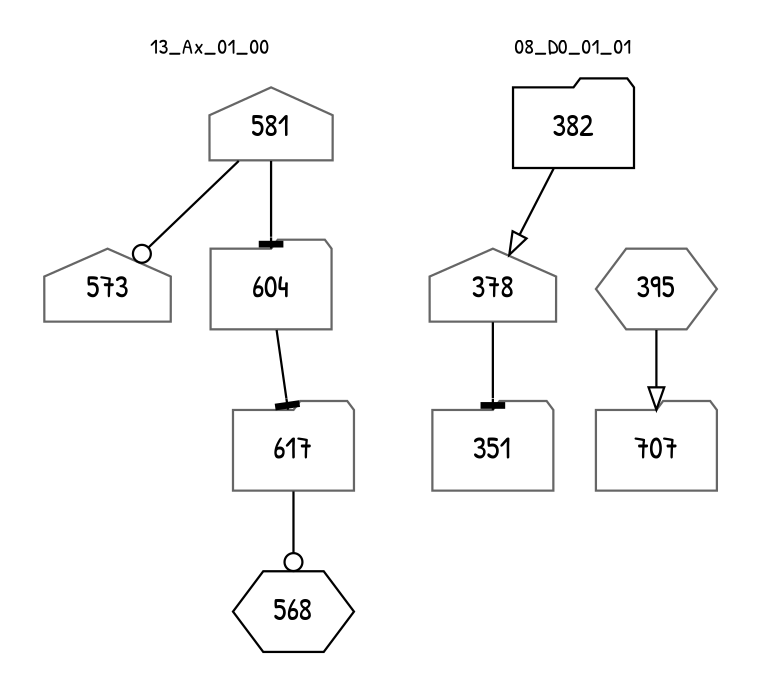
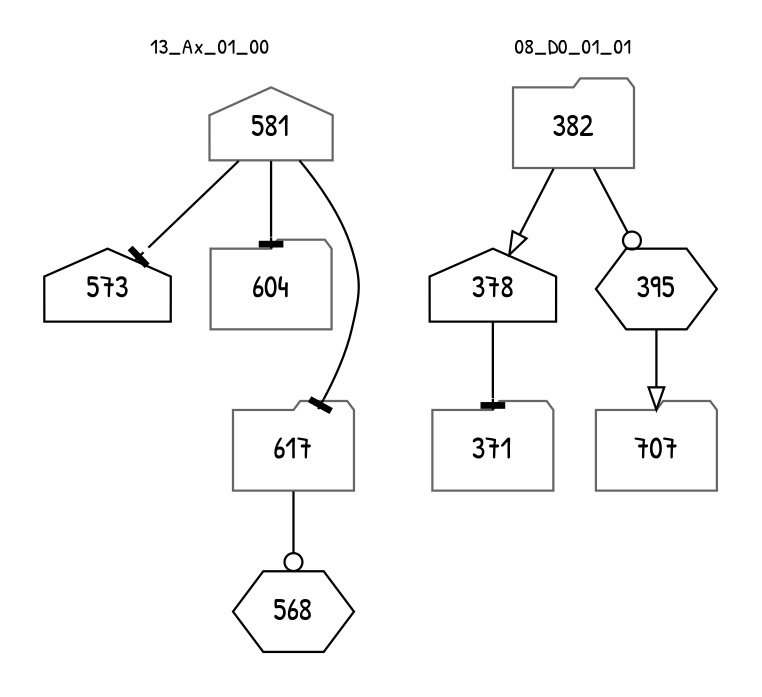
(574, 128) -> (574, 128)
none -> (611, 201)
(194, 204) -> (194, 204)
(108, 289) -> (108, 289)
(493, 289) -> (493, 289)
(656, 289) -> (656, 289)
(282, 364) -> (358, 275)
(493, 450) -> (493, 450)
